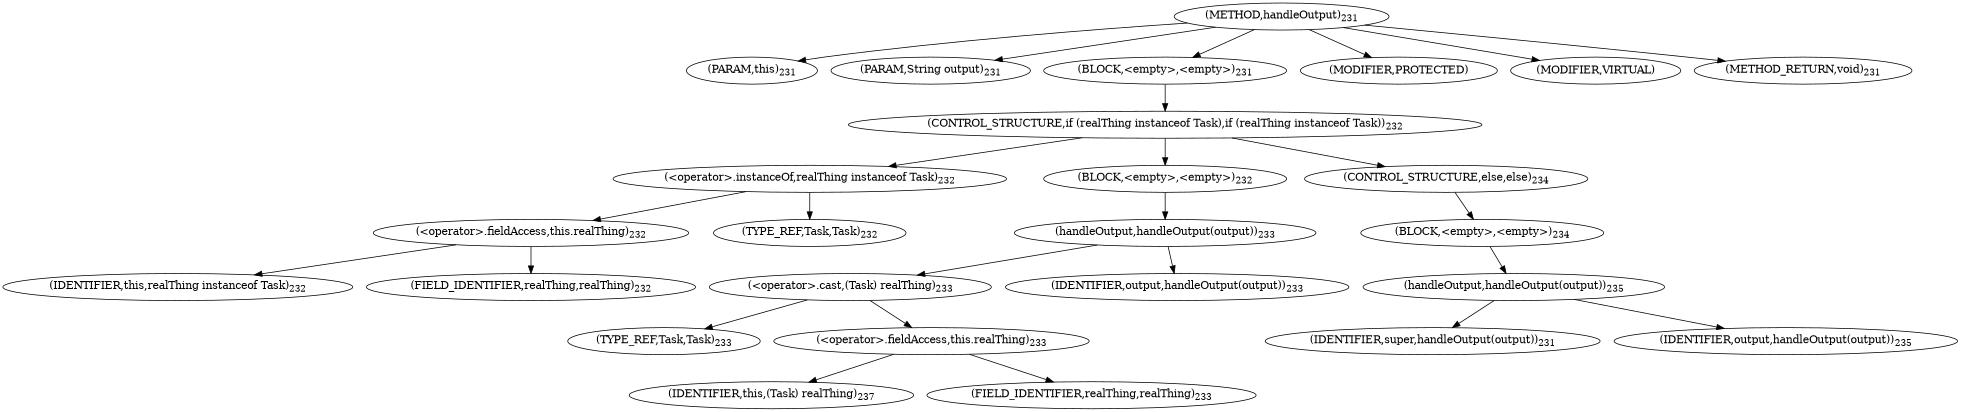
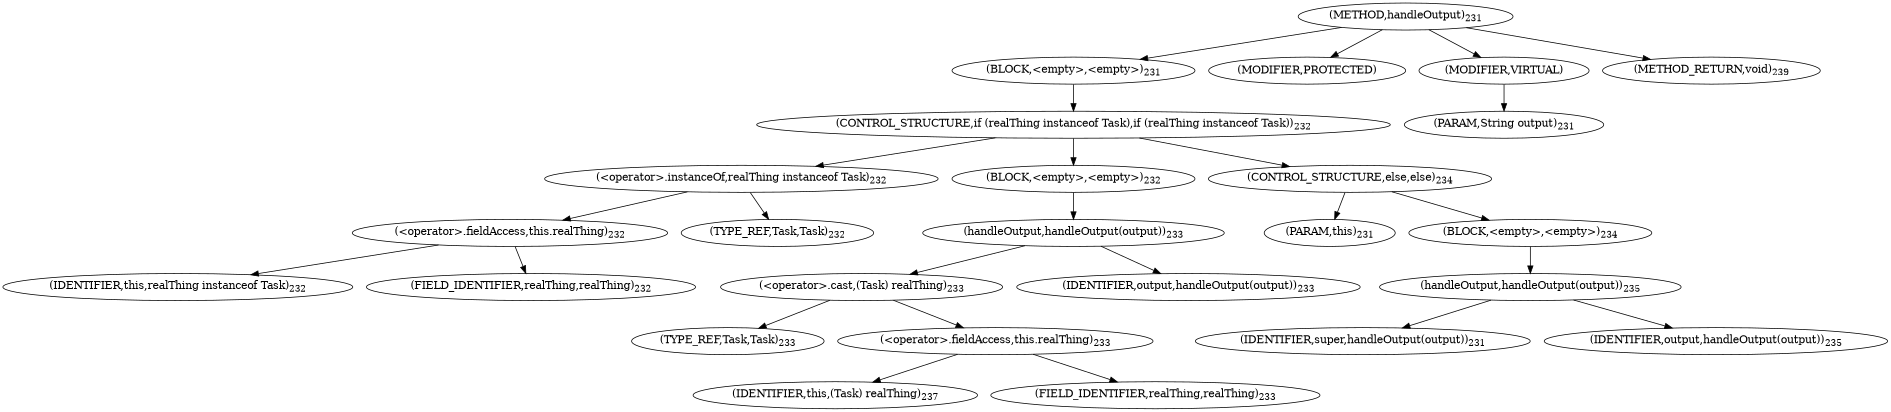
(996, 38) -> (1341, 202)
(1109, 43) -> (1504, 94)
(1872, 70) -> (1781, 70)
